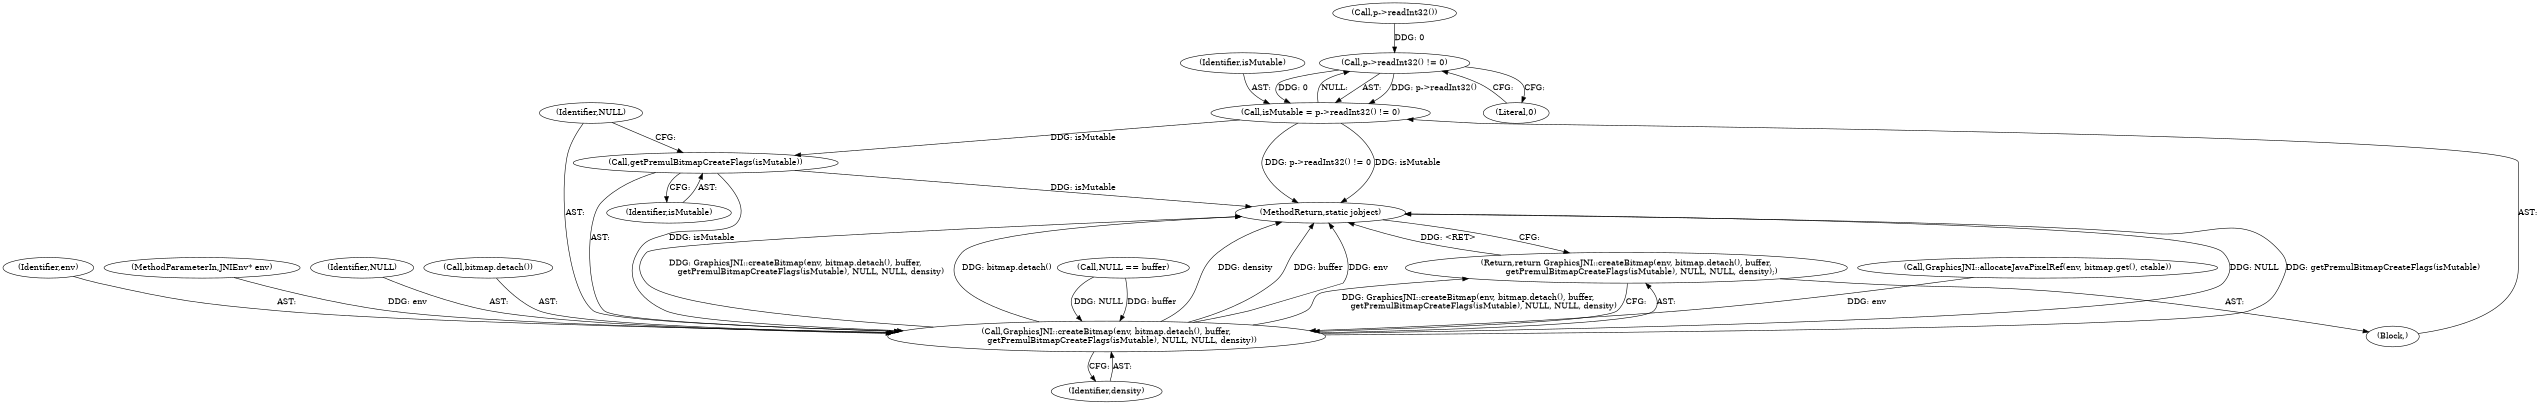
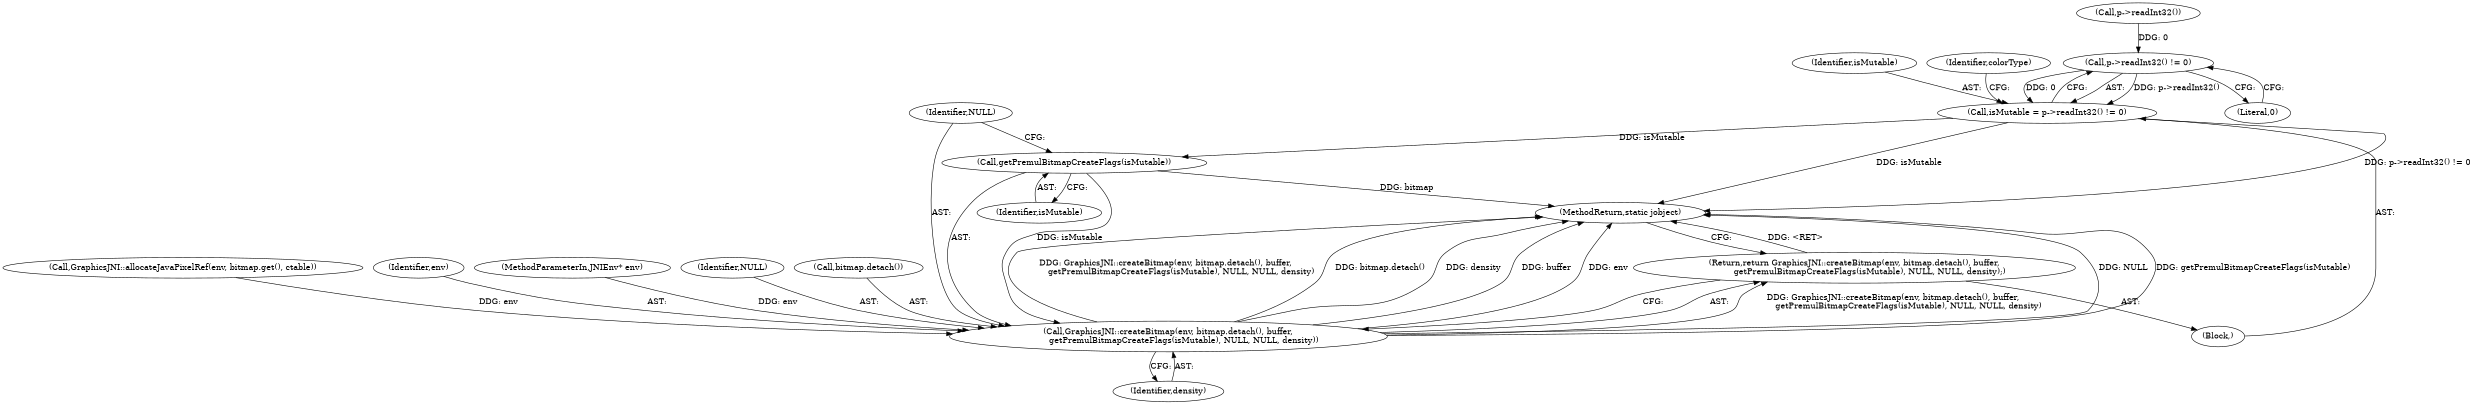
none -> (1989, 63)
(1336, 88) -> (2078, 88)
(1083, 188) -> (1407, 188)
(1123, 268) -> none
